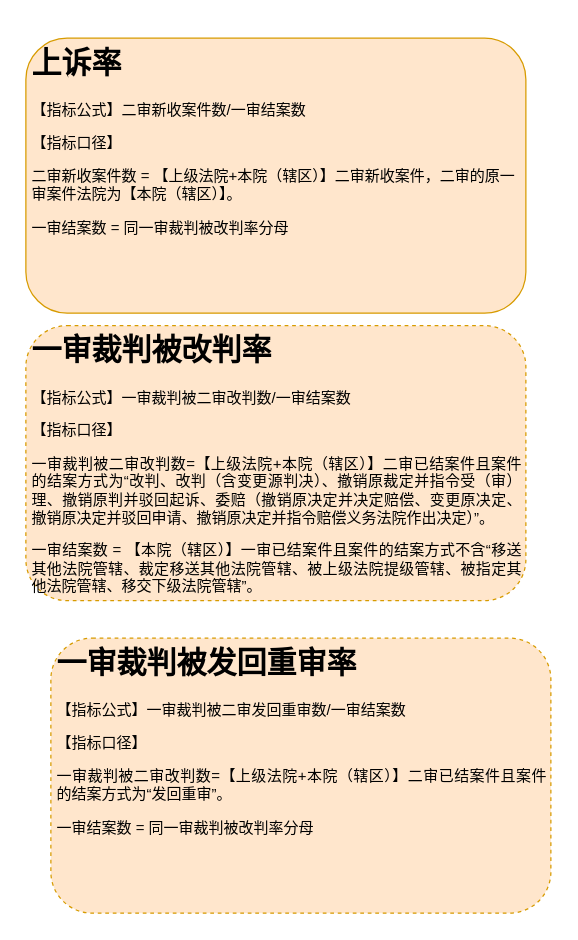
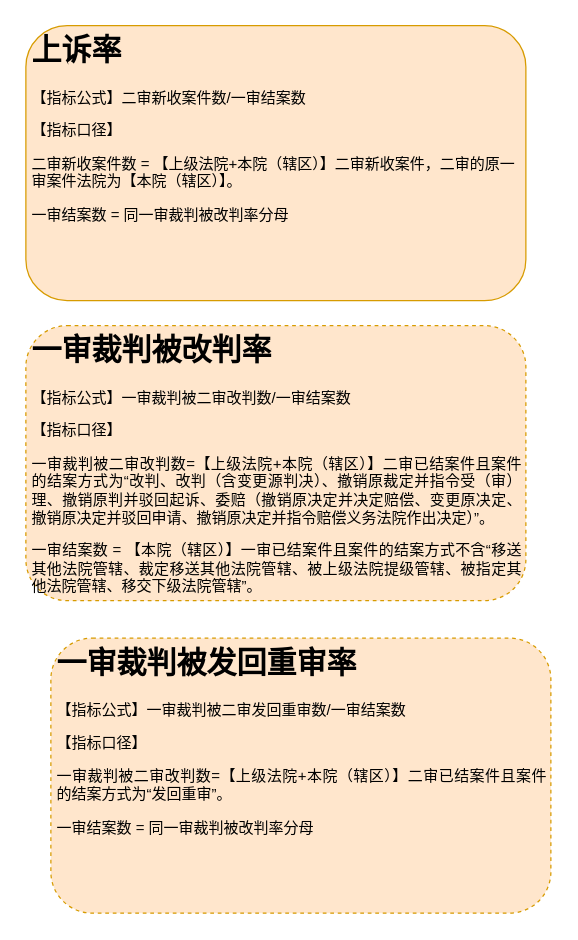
(276, 176) -> (276, 163)
